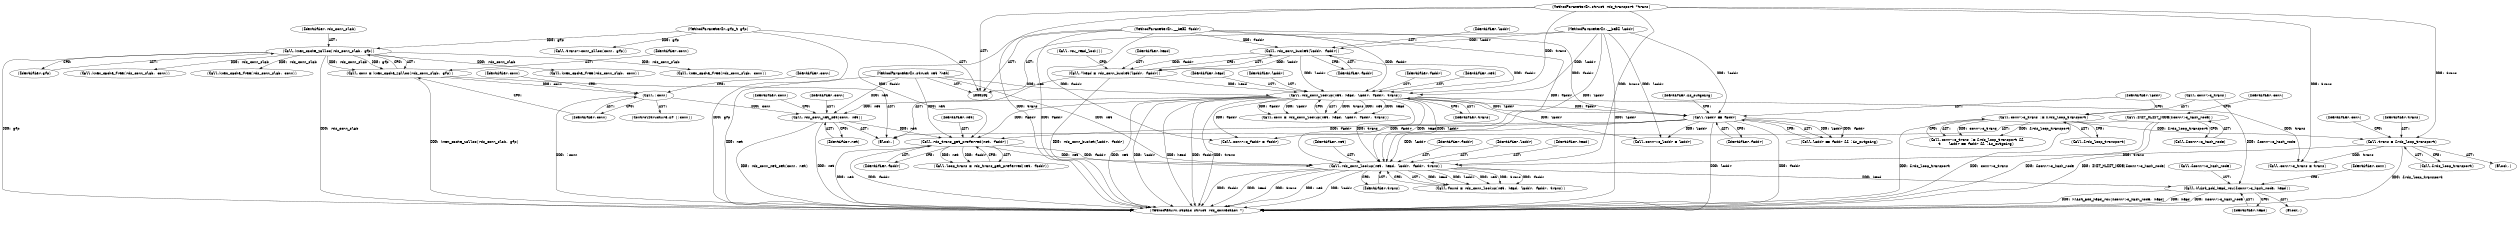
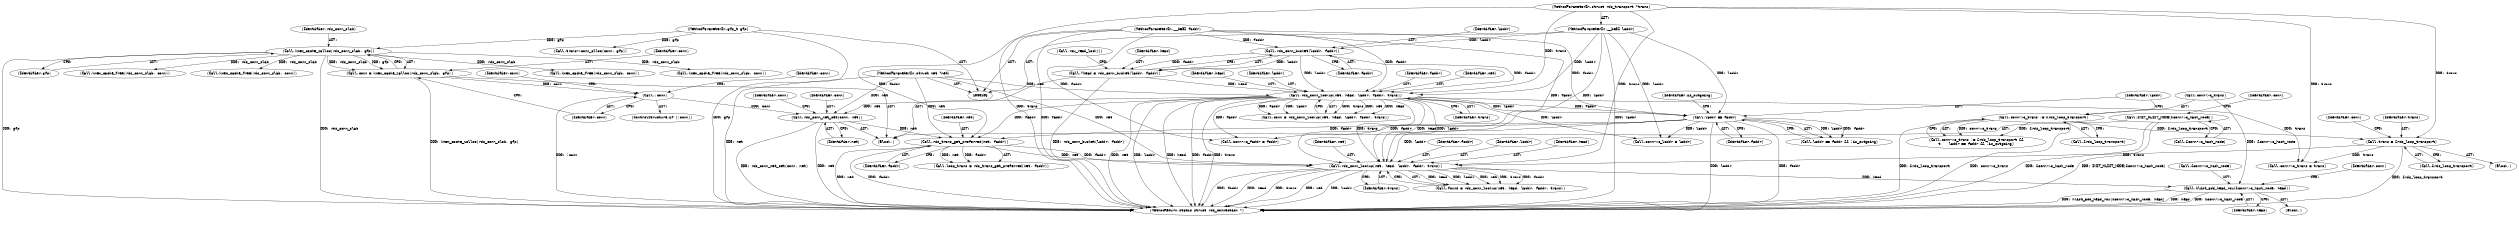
(1224, 10) -> (1601, 17)
(986, 153) -> none
